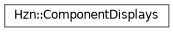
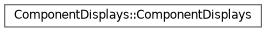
(87, 16) -> (133, 16)
